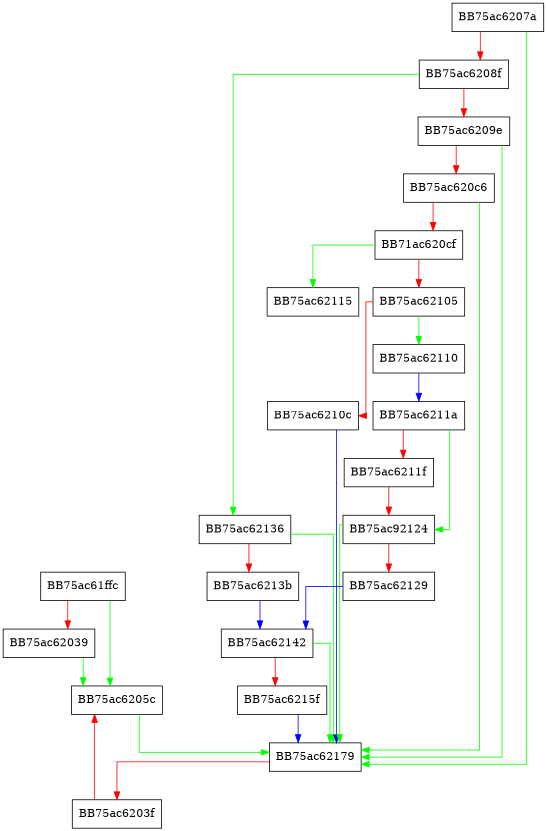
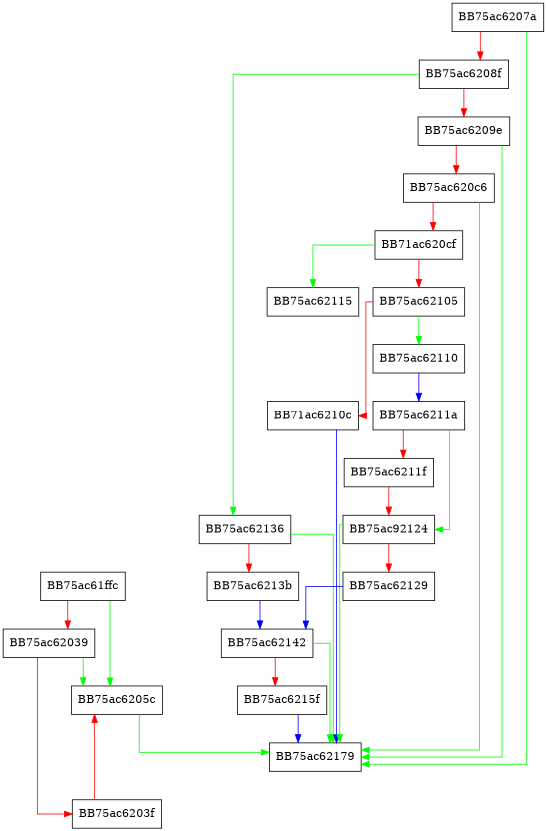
(313, 416) -> (313, 416)
(178, 762) -> (37, 749)
